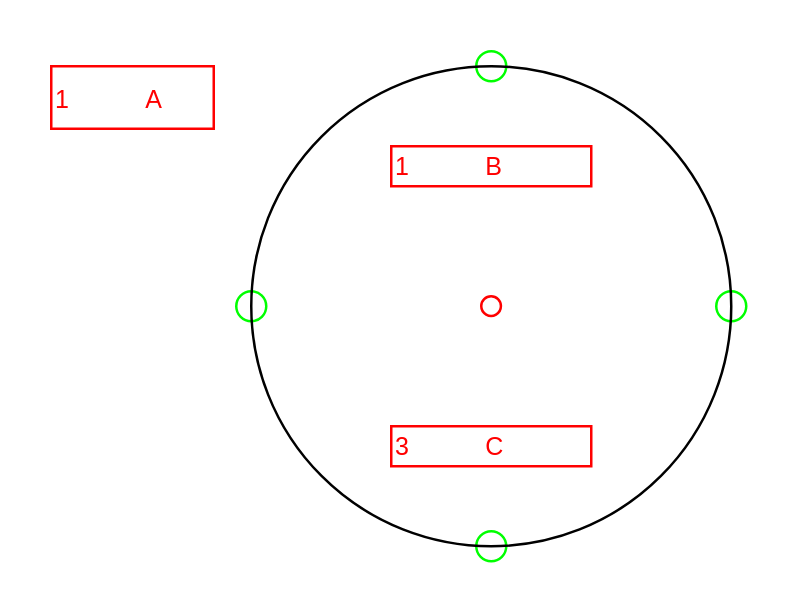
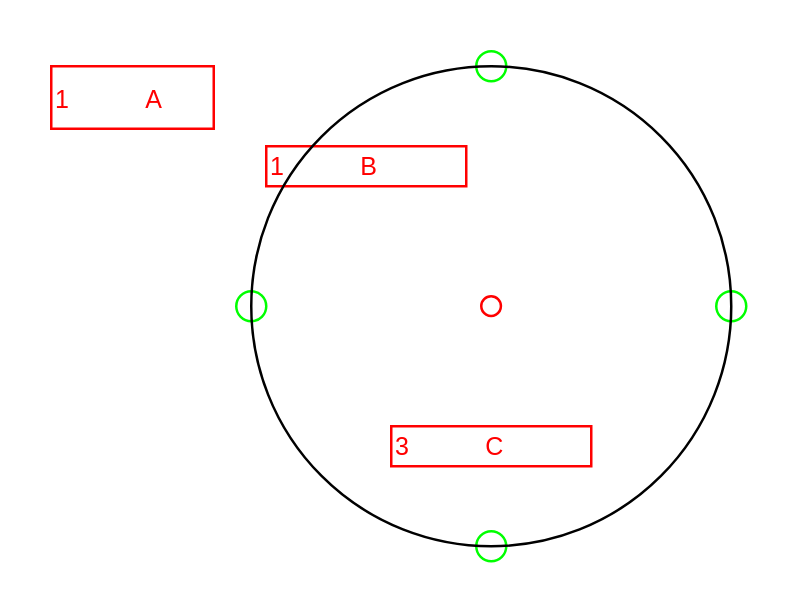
(491, 166) -> (366, 166)
